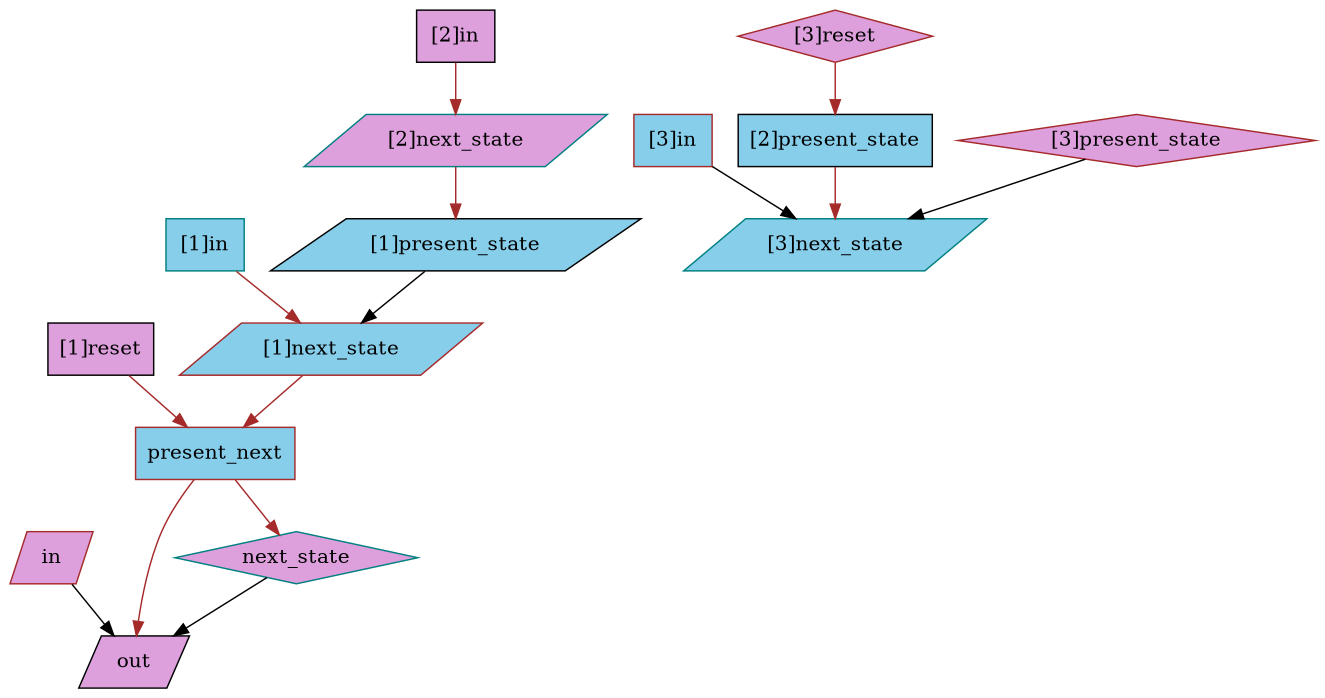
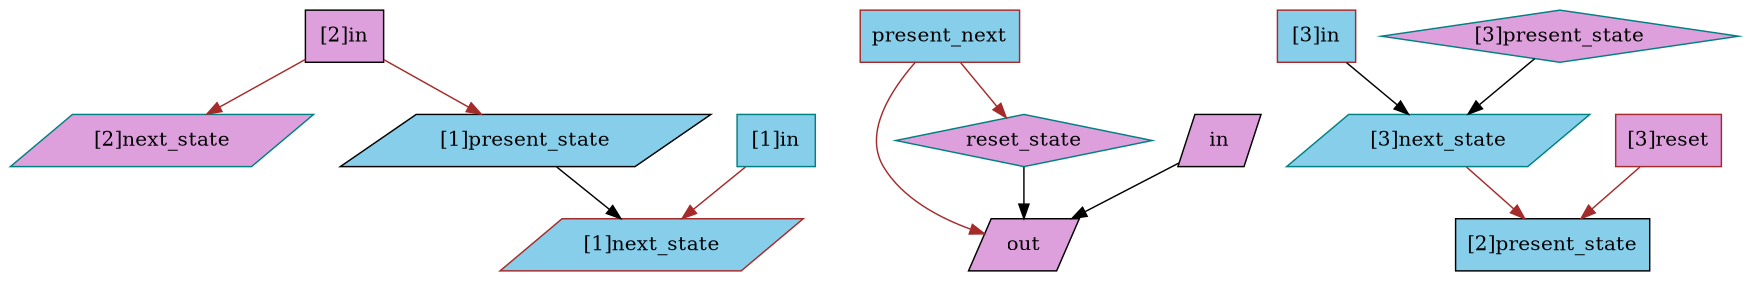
(835, 36) -> (1669, 141)
(1137, 141) -> (1560, 36)
(456, 186) -> (426, 83)
(835, 186) -> (1490, 188)
(101, 349) -> none
(279, 397) -> none
(52, 558) -> (1219, 141)
(296, 558) -> (1024, 141)
